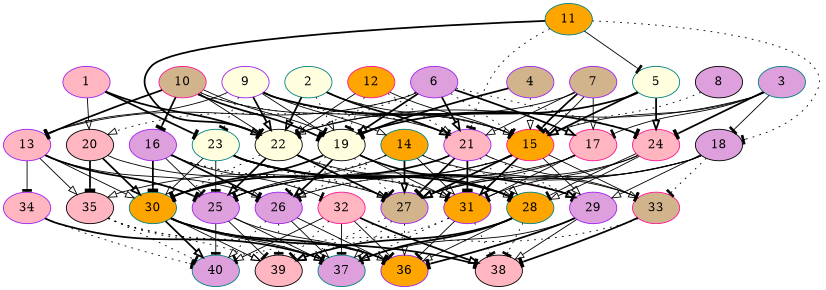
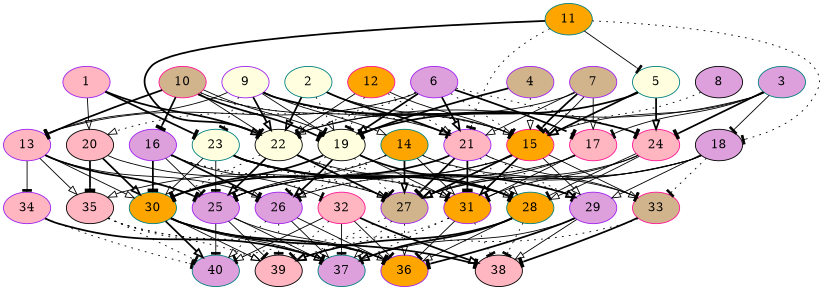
(497, 105) -> (497, 105)
